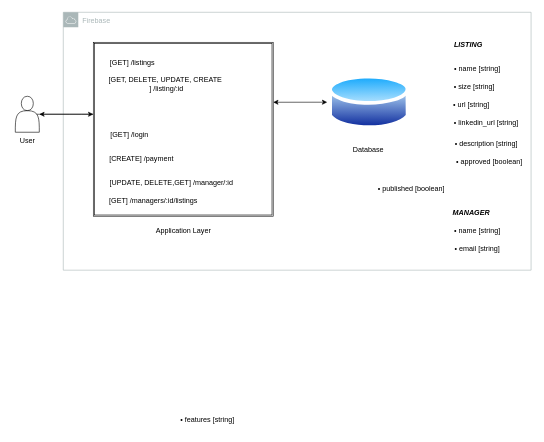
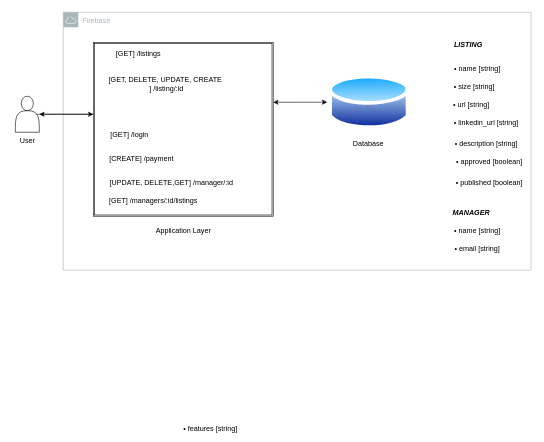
(132, 63) -> (138, 54)
(369, 150) -> (369, 144)
(411, 189) -> (489, 183)
(207, 420) -> (210, 429)
